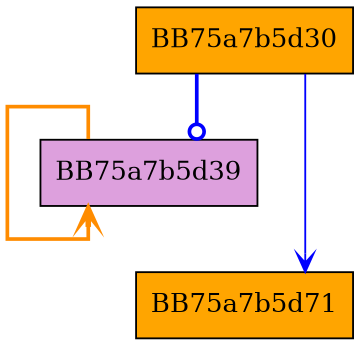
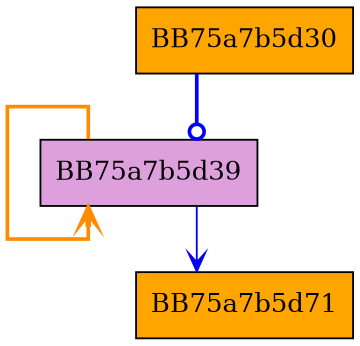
(305, 164) -> (197, 230)
